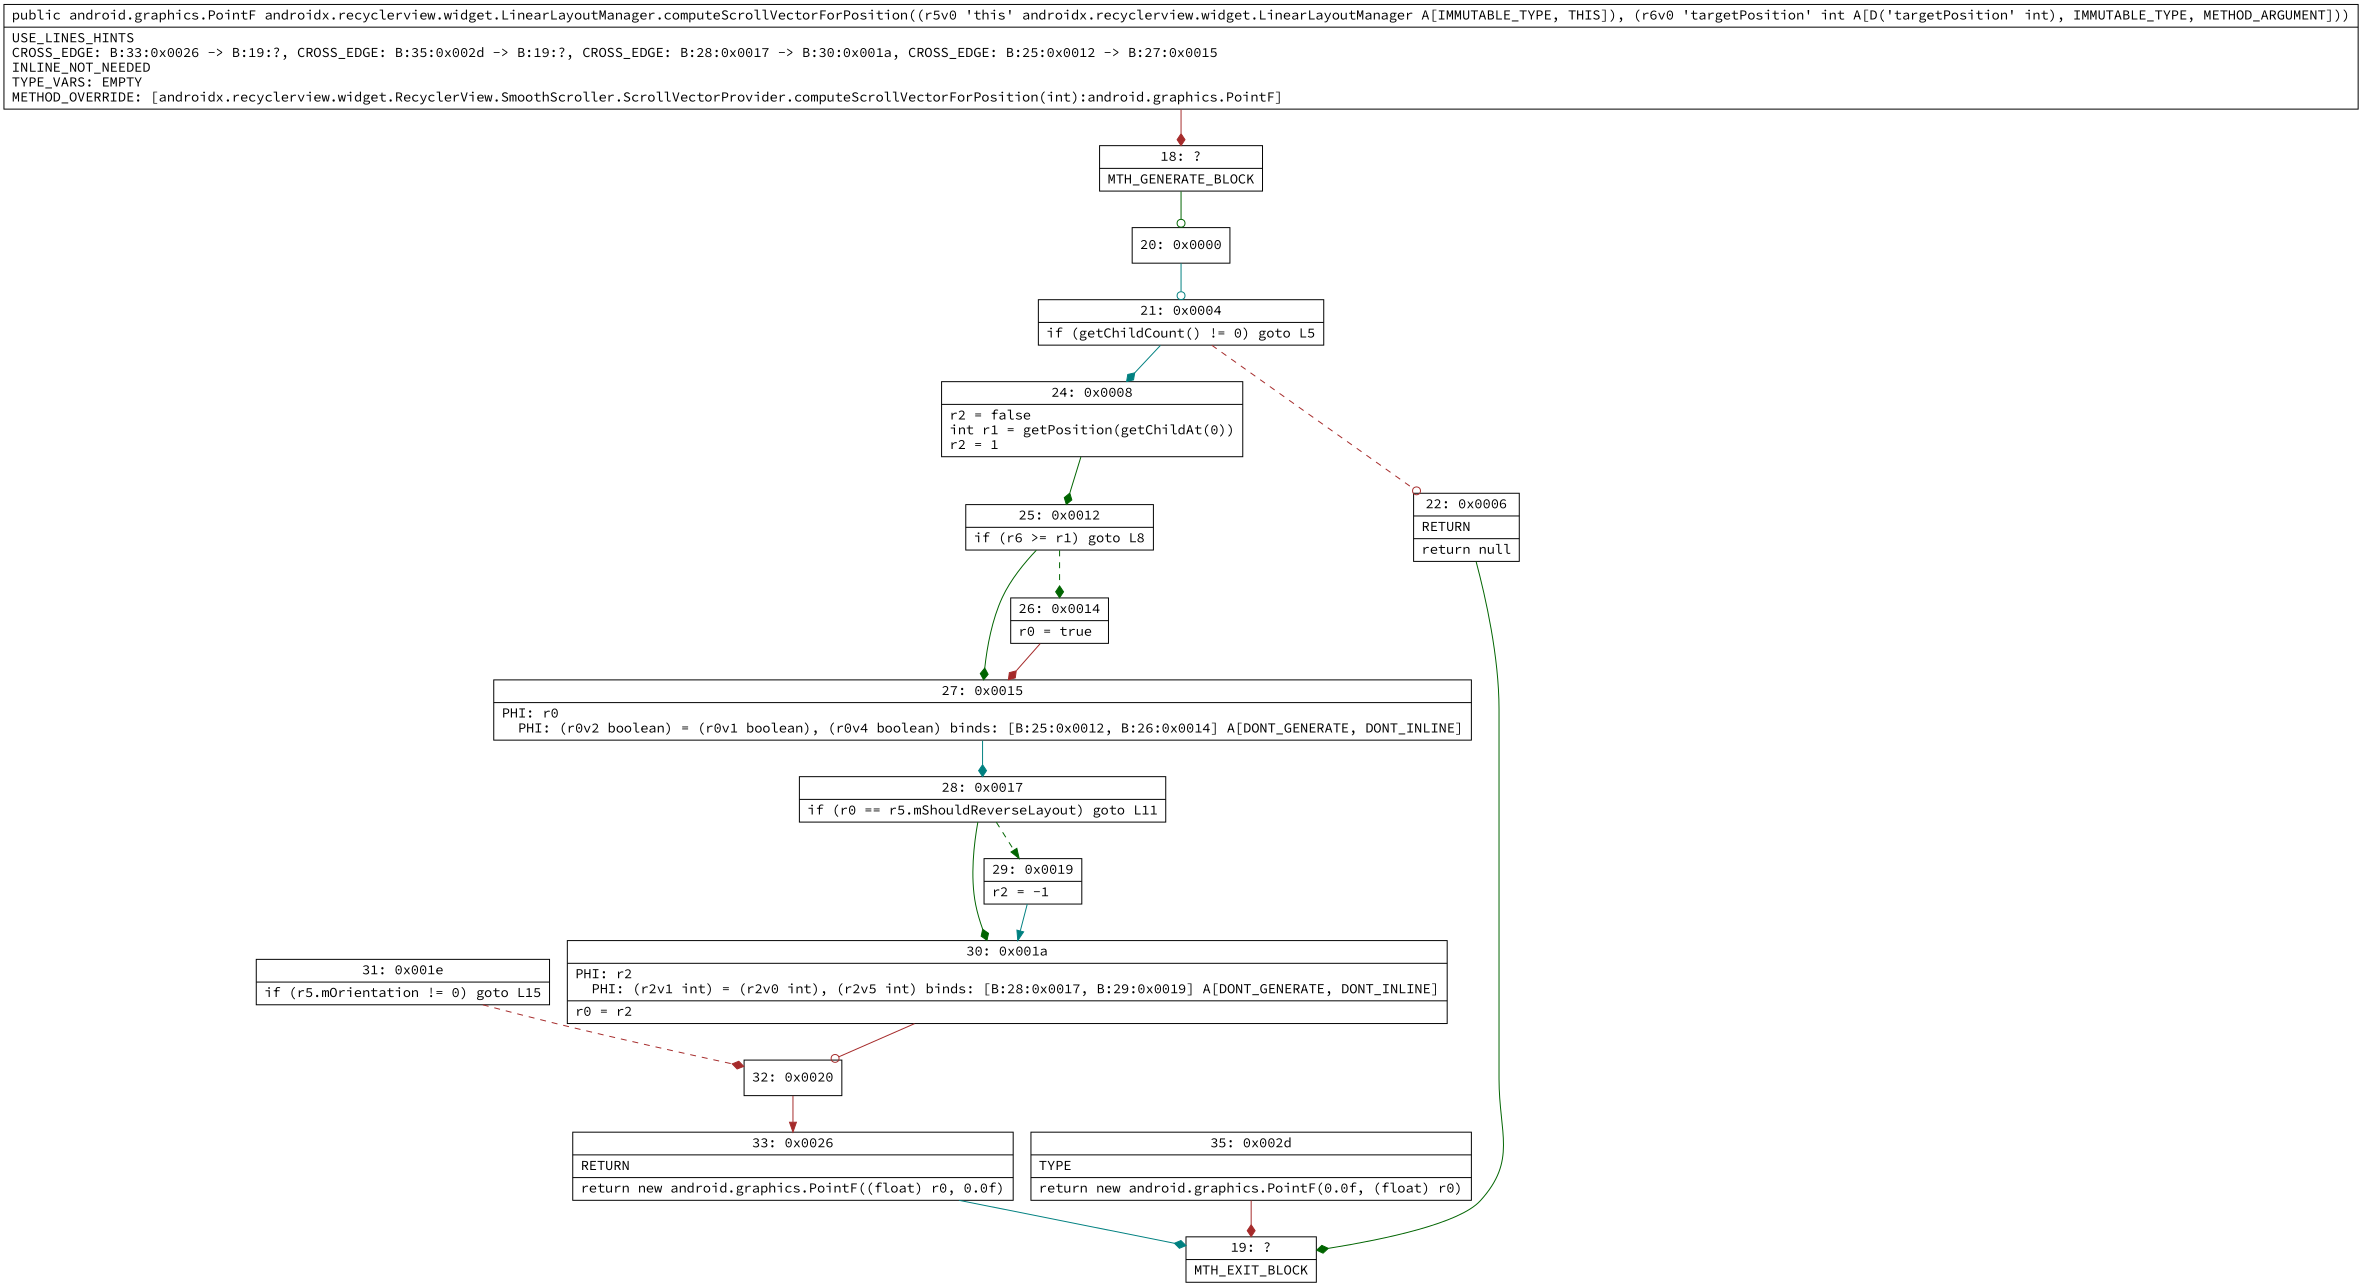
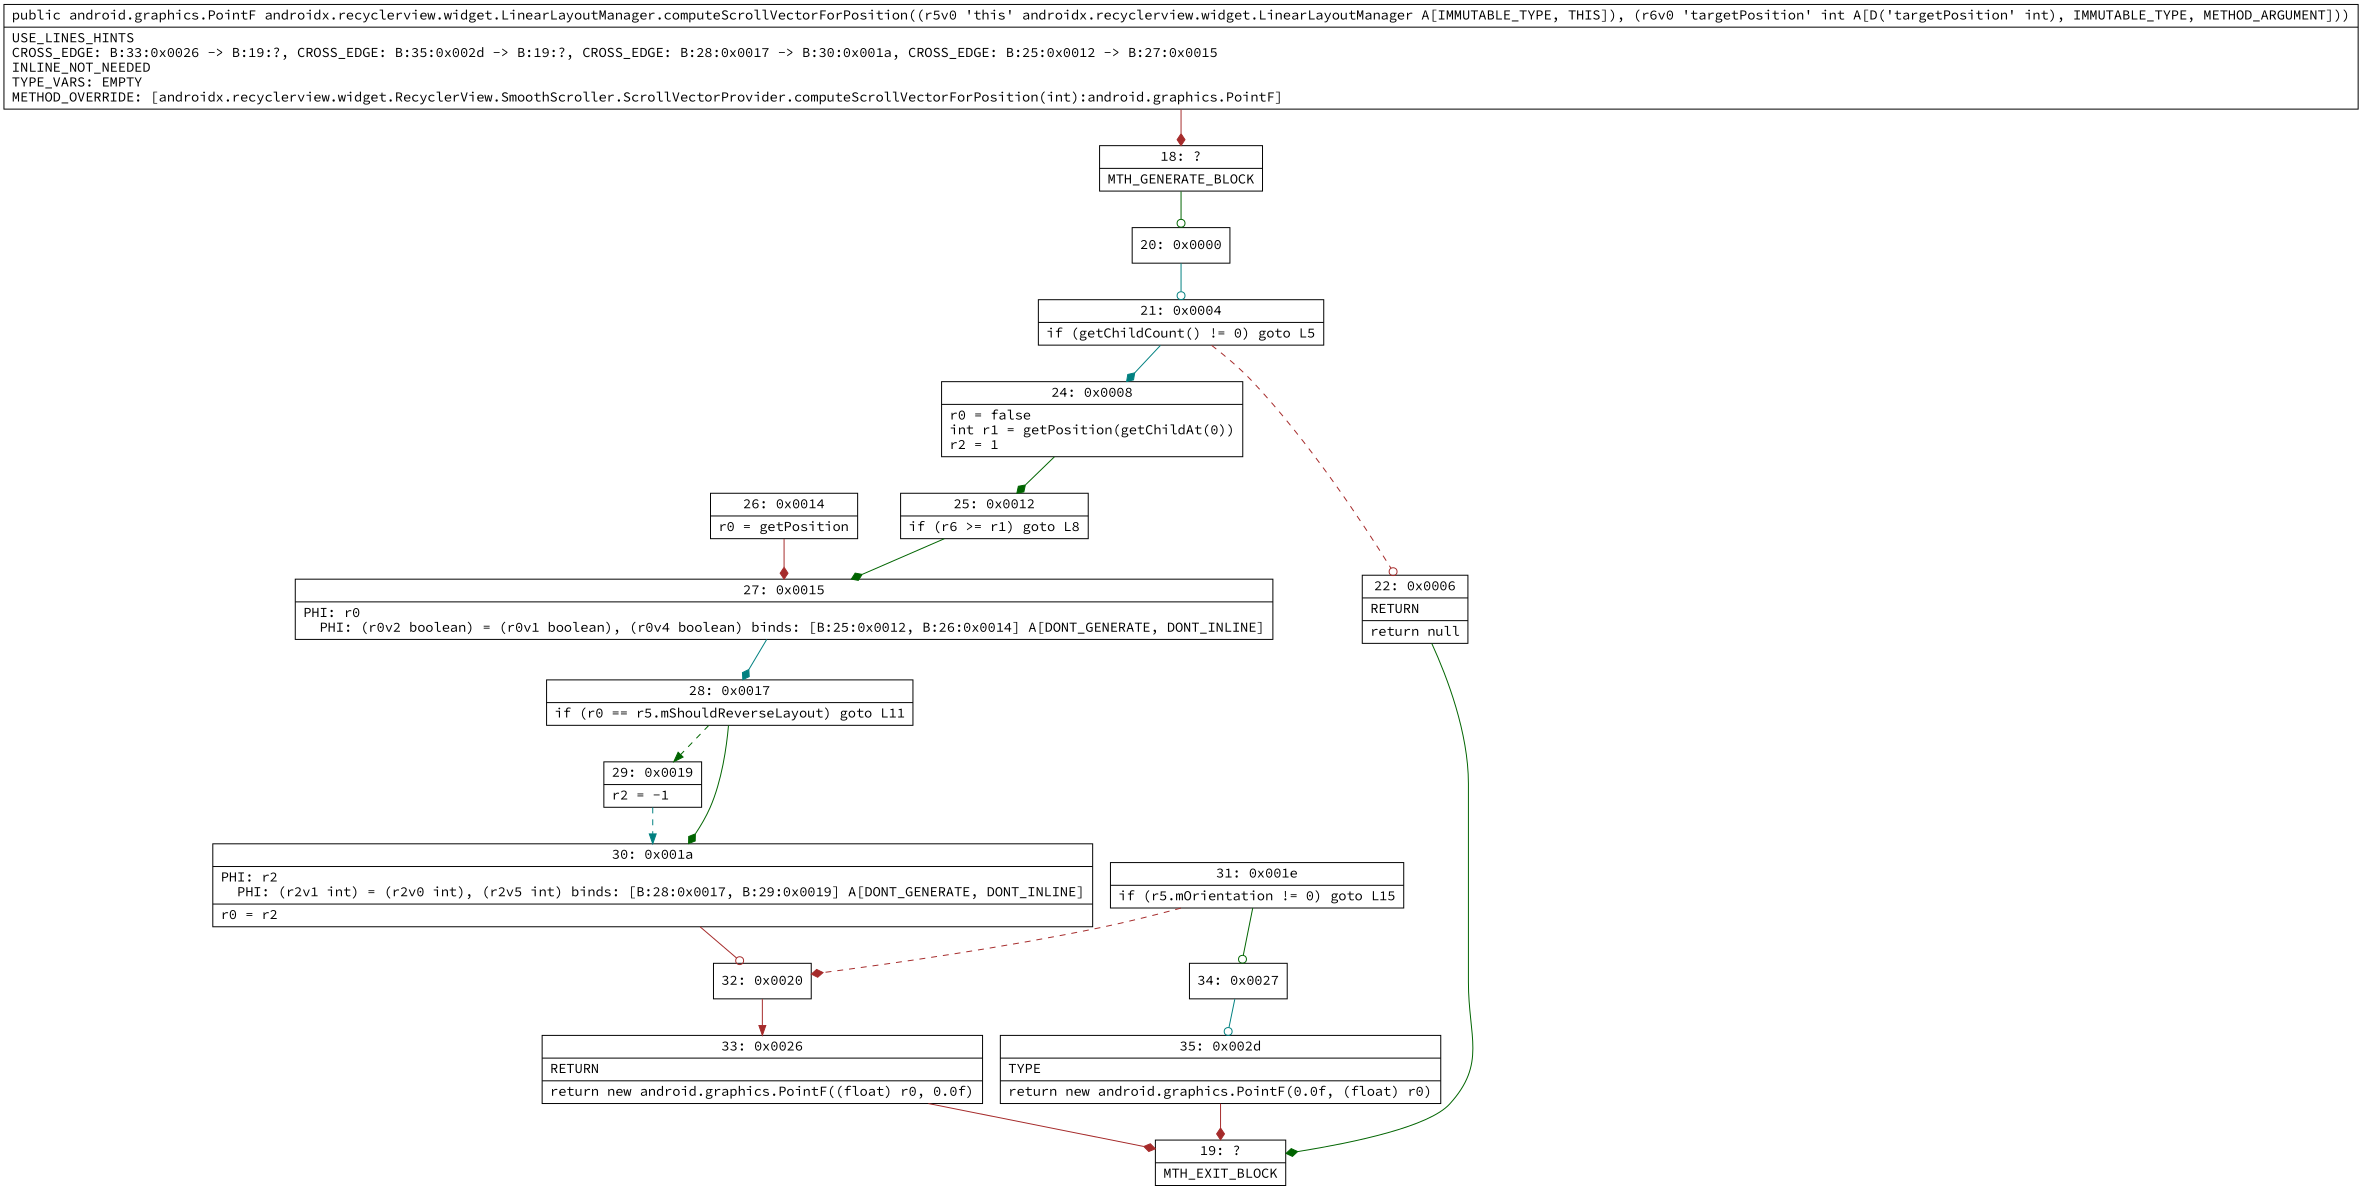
(990, 415) -> (990, 415)
(1060, 568) -> none
(1056, 632) -> (784, 527)
(1024, 918) -> (653, 821)
none -> (1238, 981)
(1067, 1222) -> (1036, 1125)
